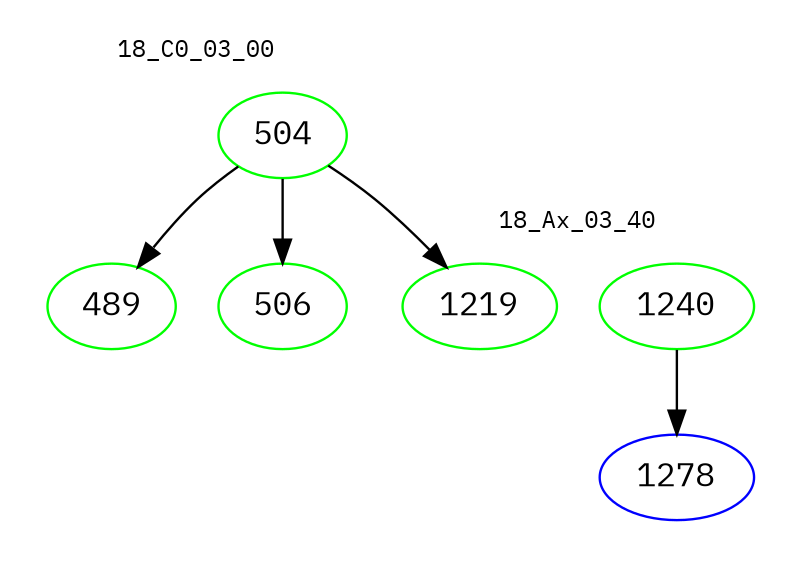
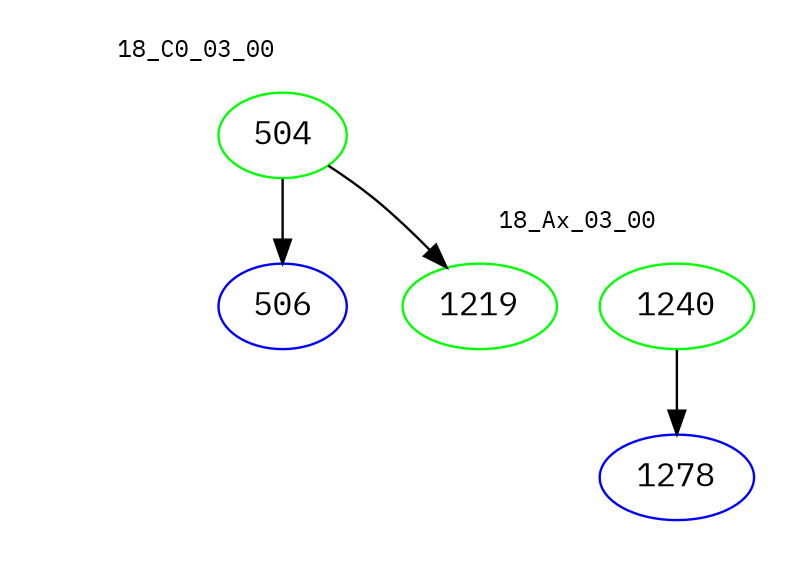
(578, 222) -> (578, 222)
(112, 306) -> none
(283, 306) -> (283, 306)
